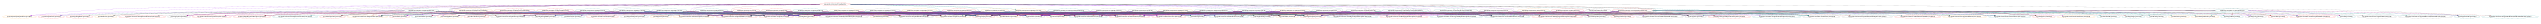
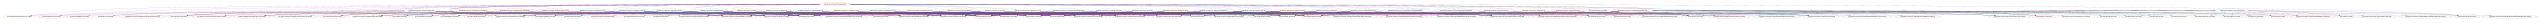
(1965, 17) -> none
